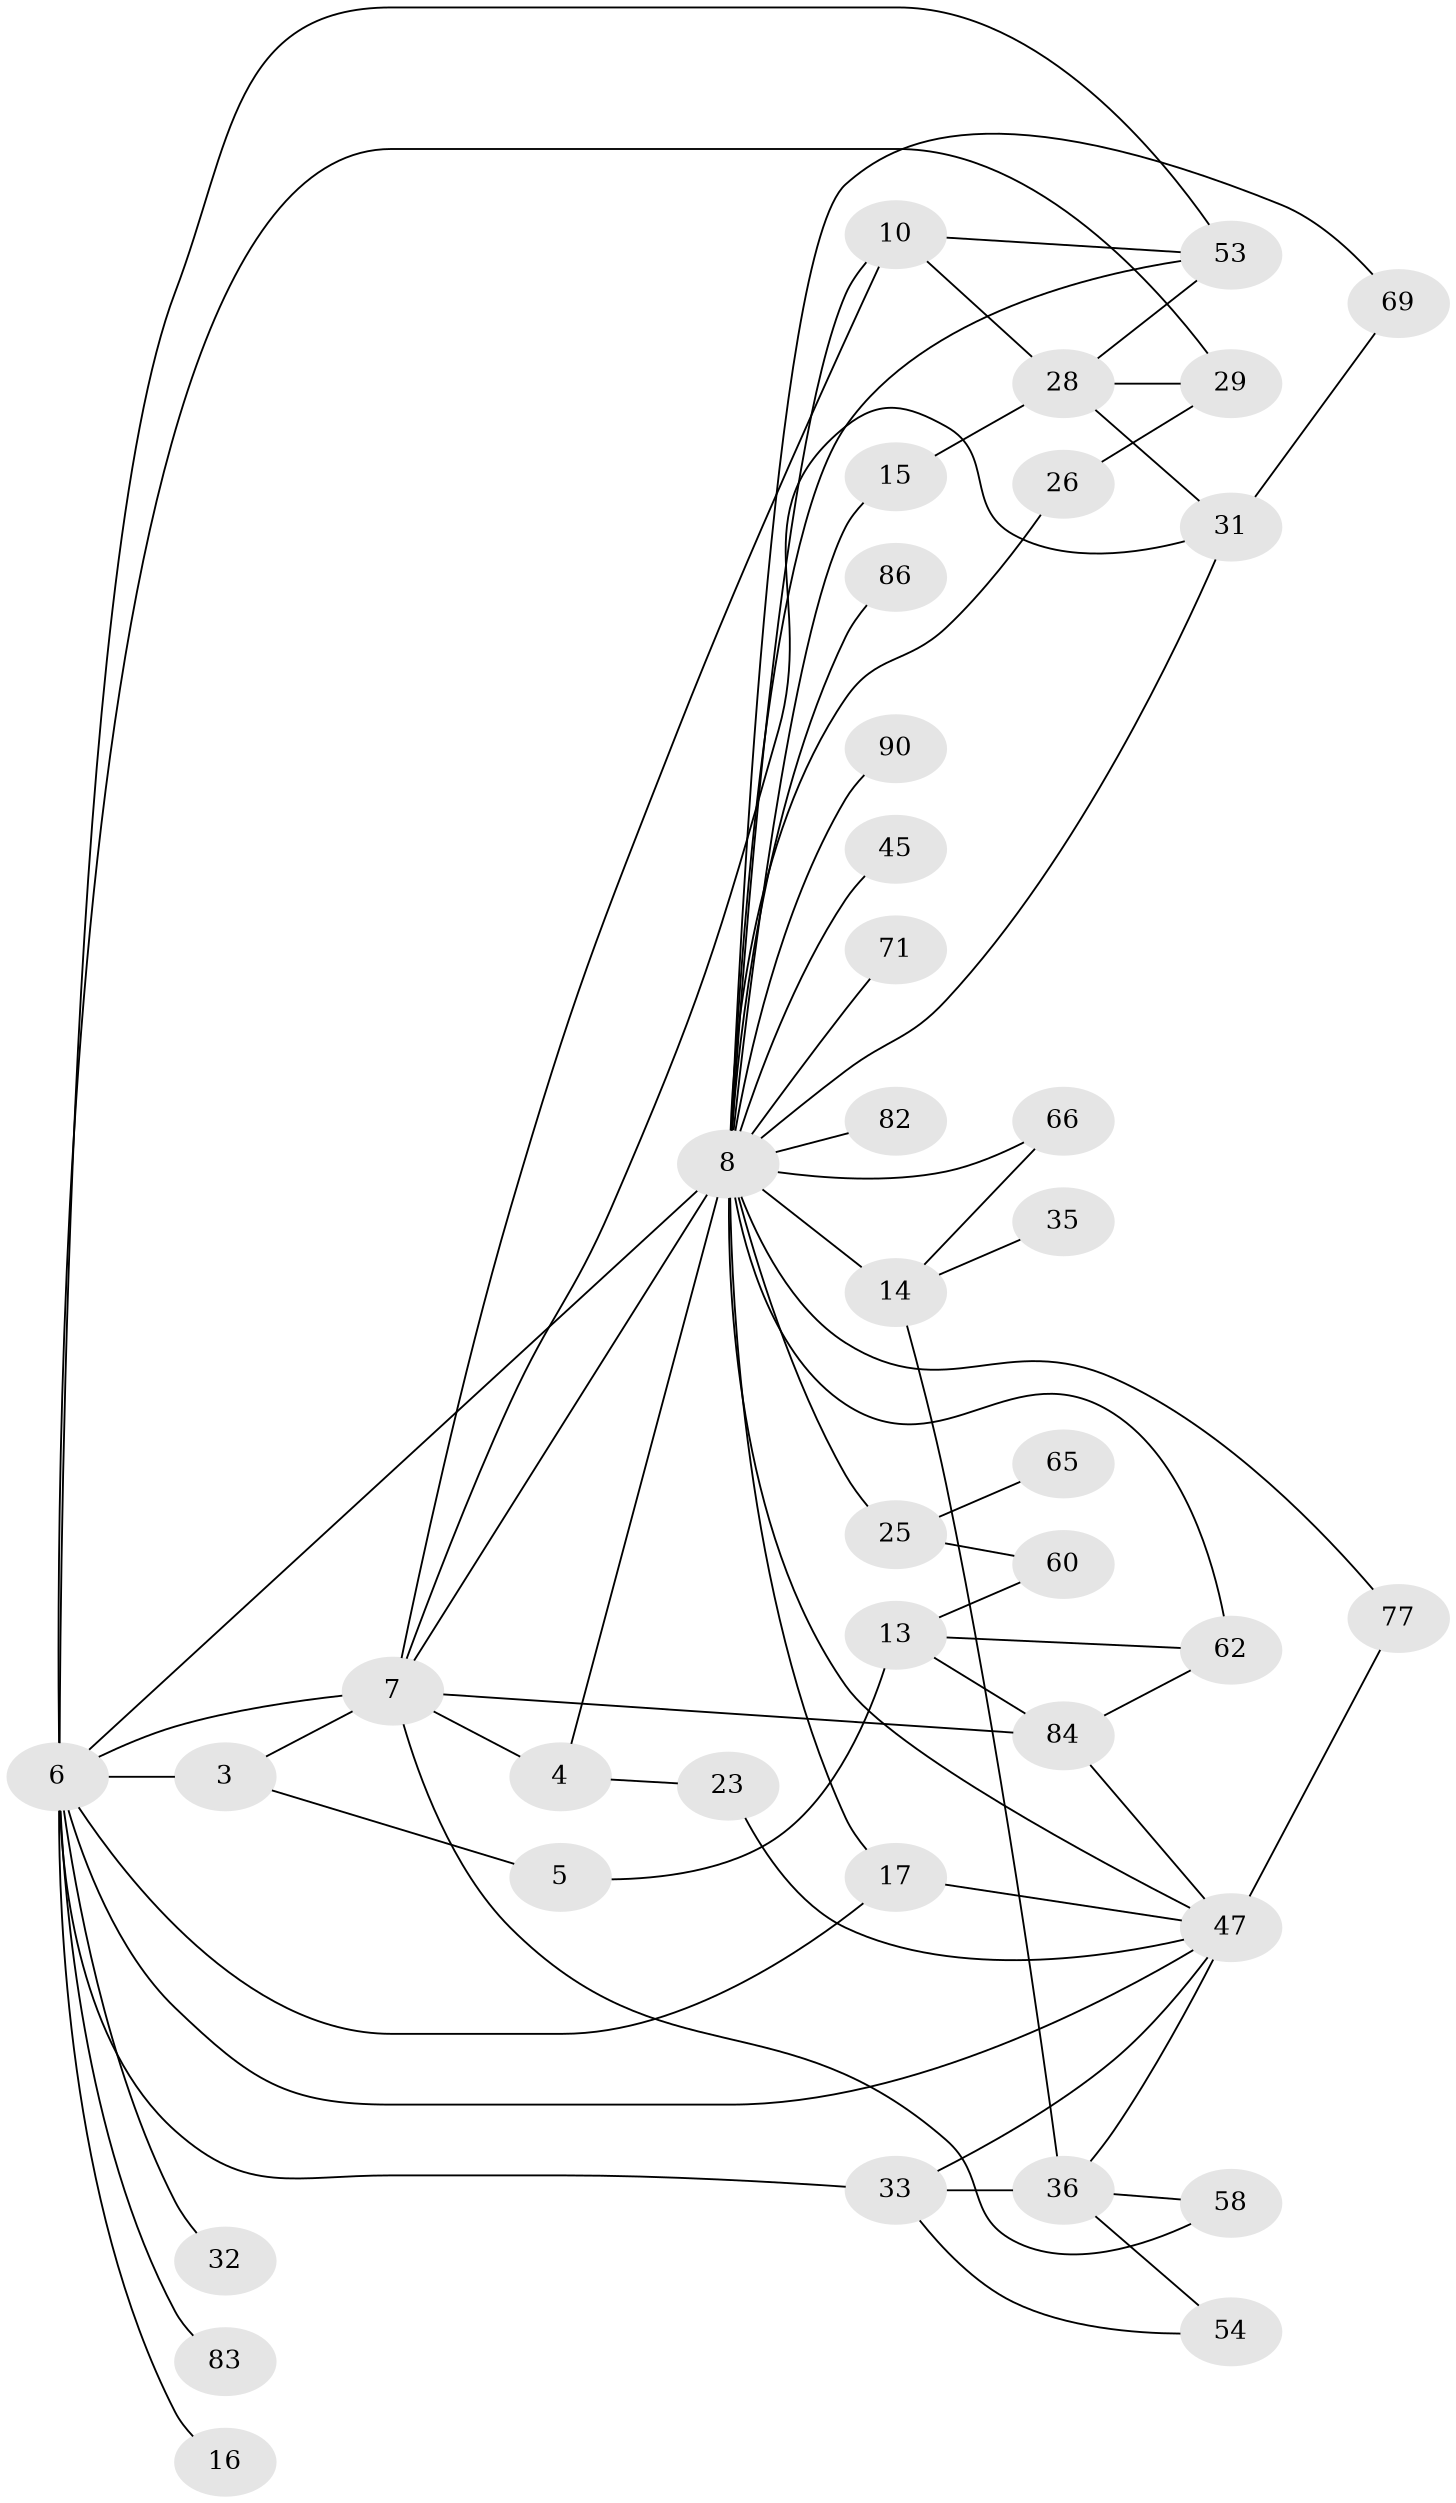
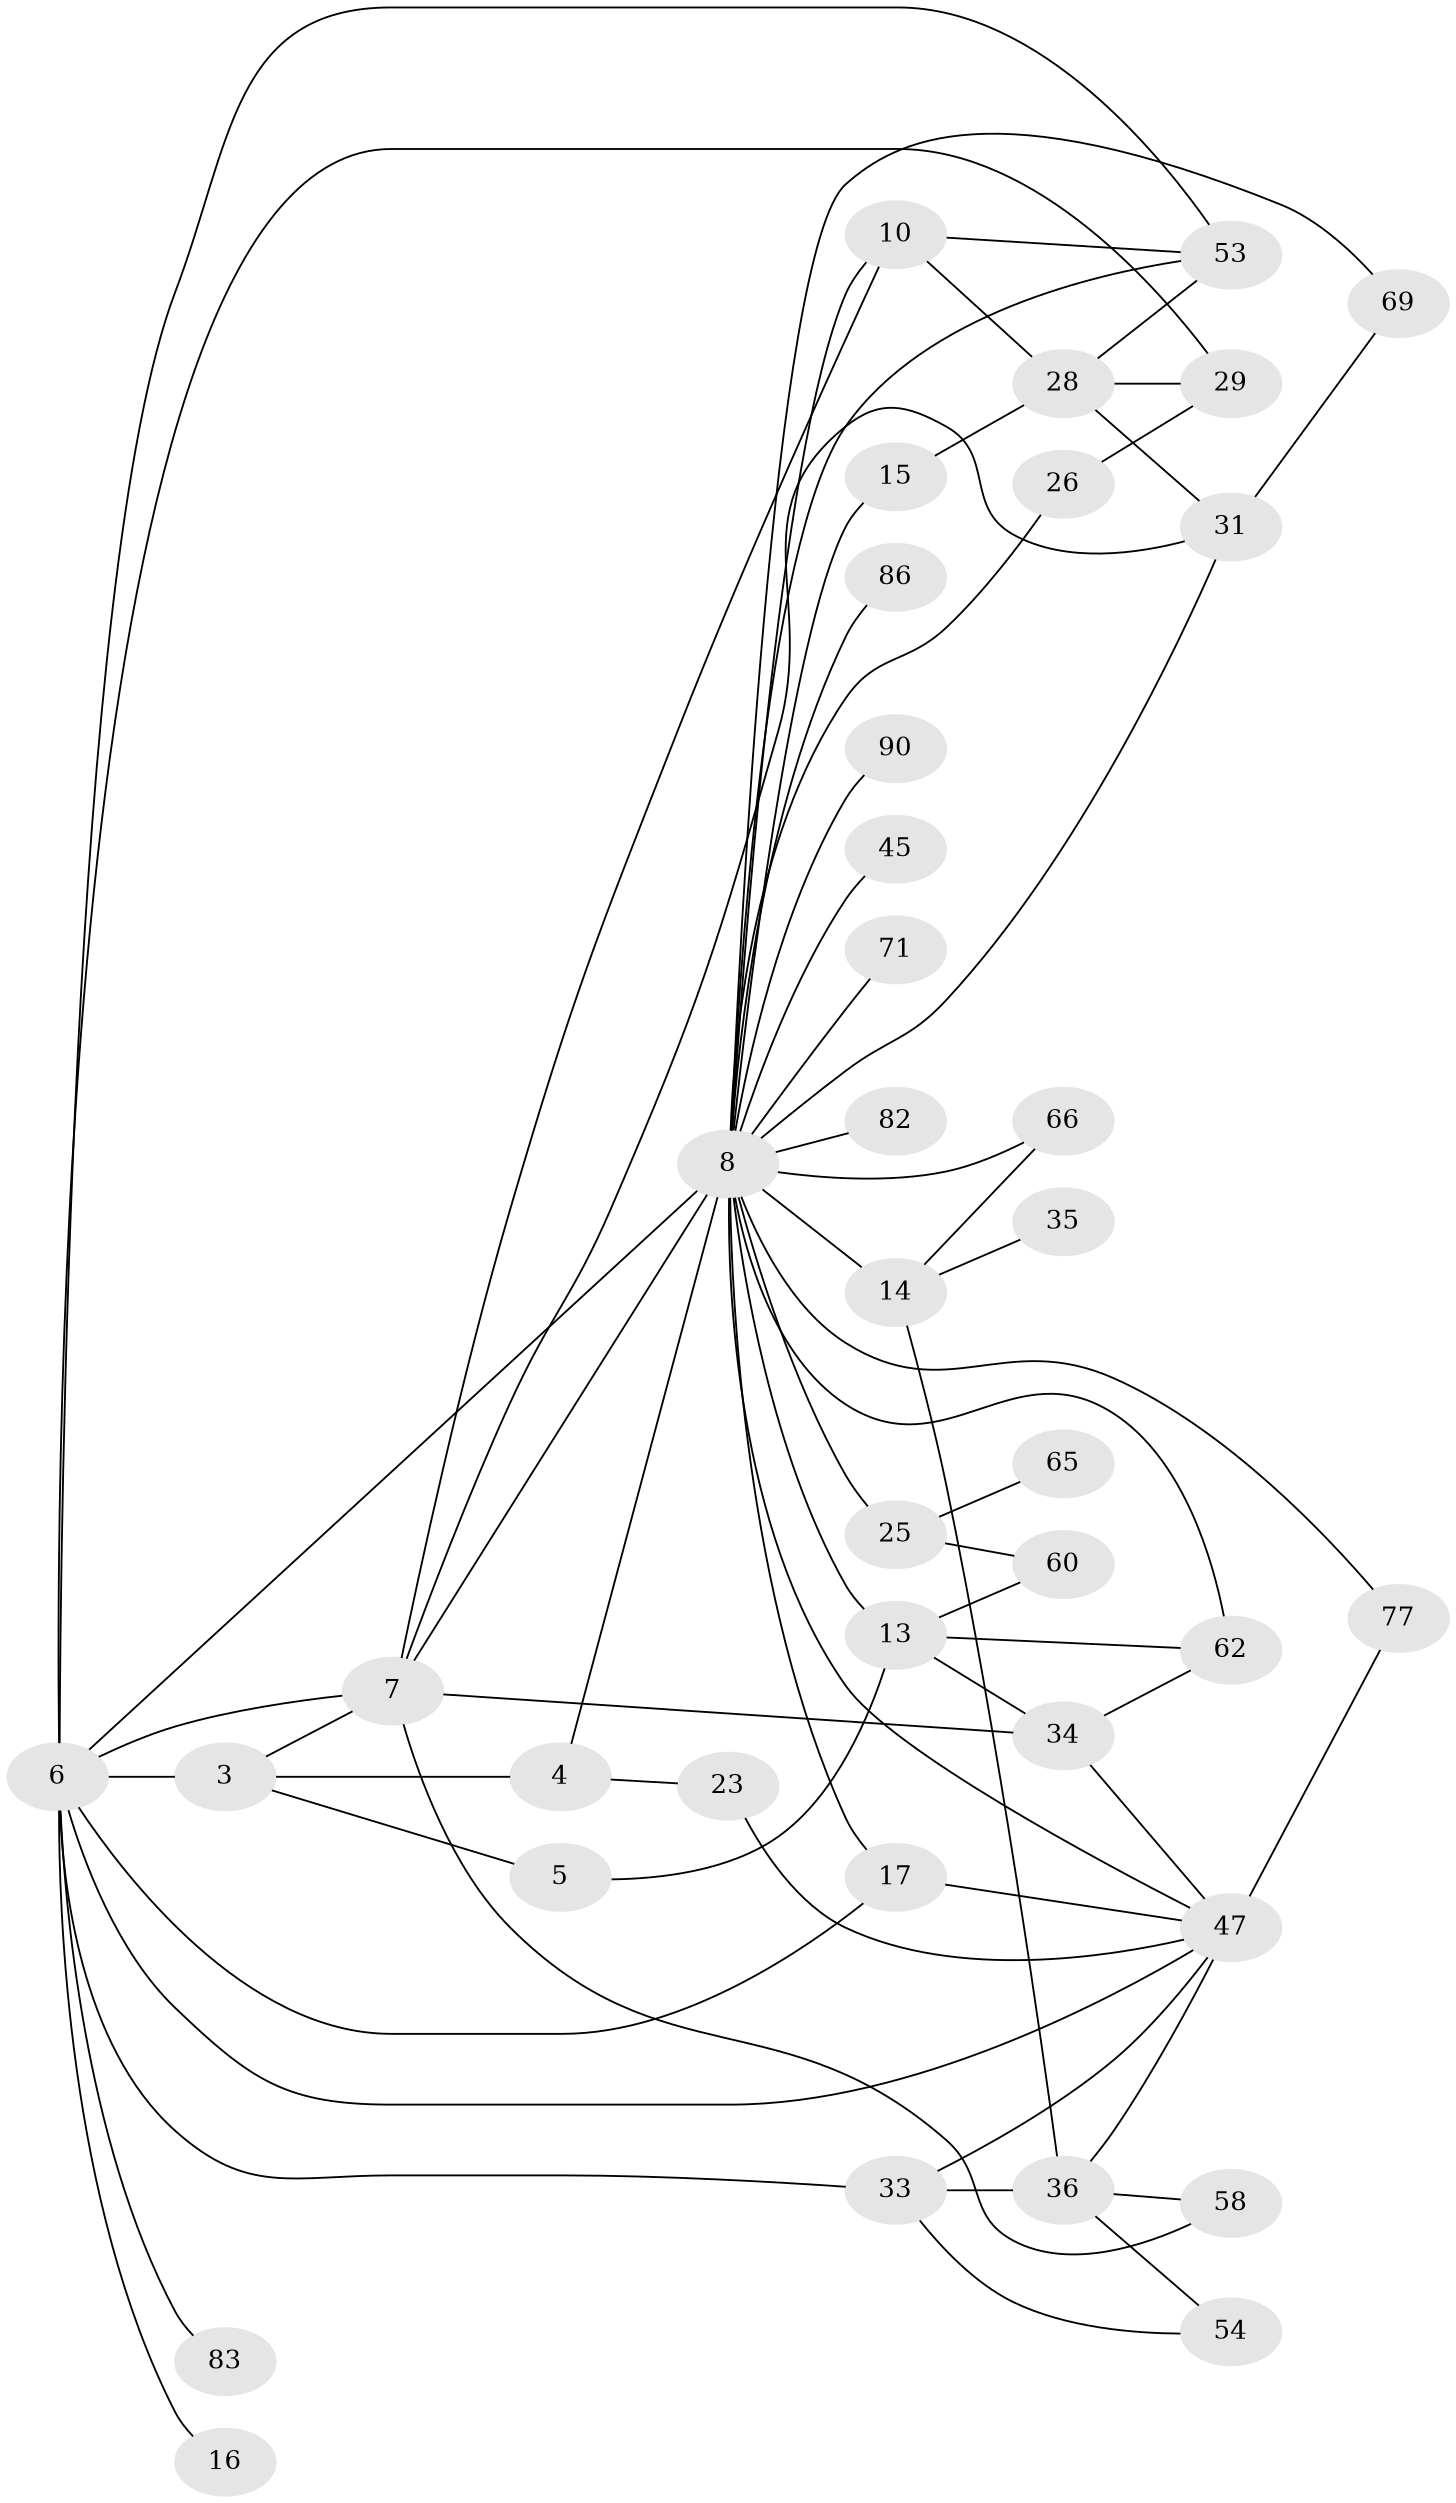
none -> (776, 1411)
(477, 1734) -> (393, 1777)
(1063, 1736) -> (1063, 1736)
(225, 2261) -> none
